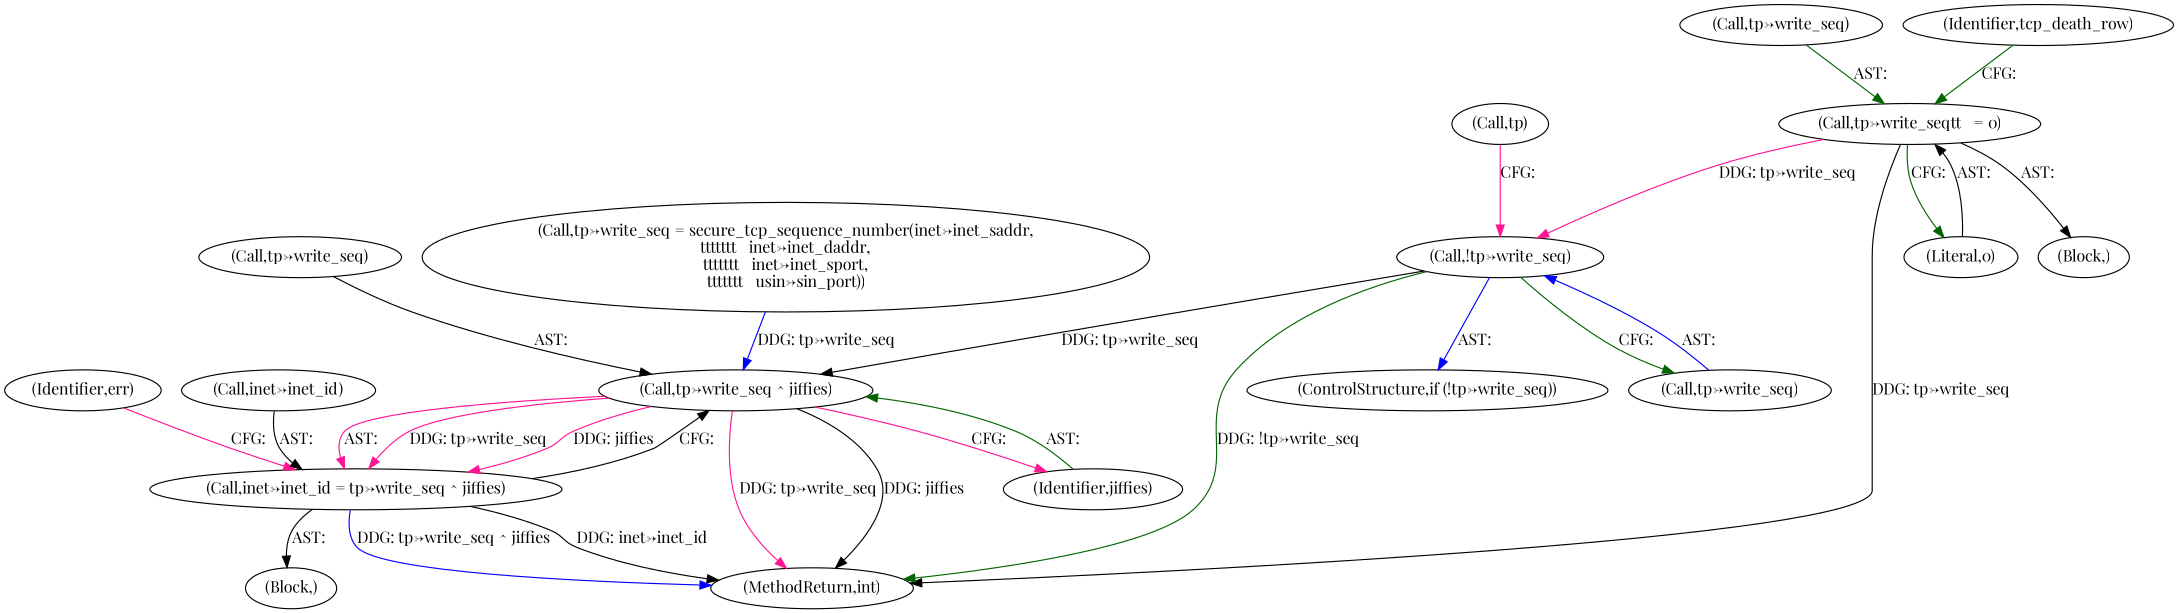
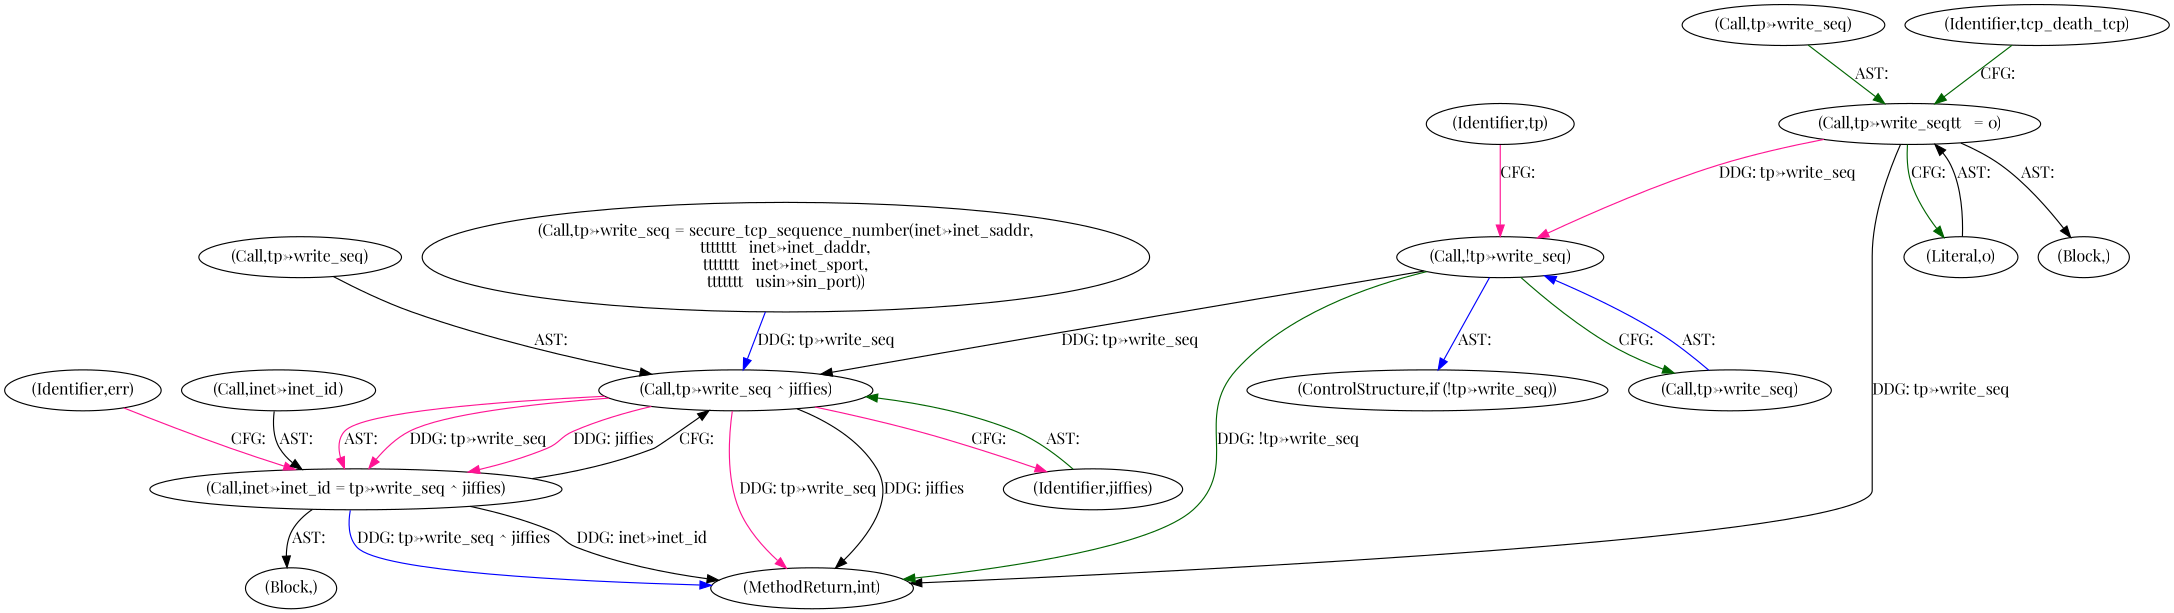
(2038, 25) -> (2037, 25)
(1500, 124) -> (1500, 124)
